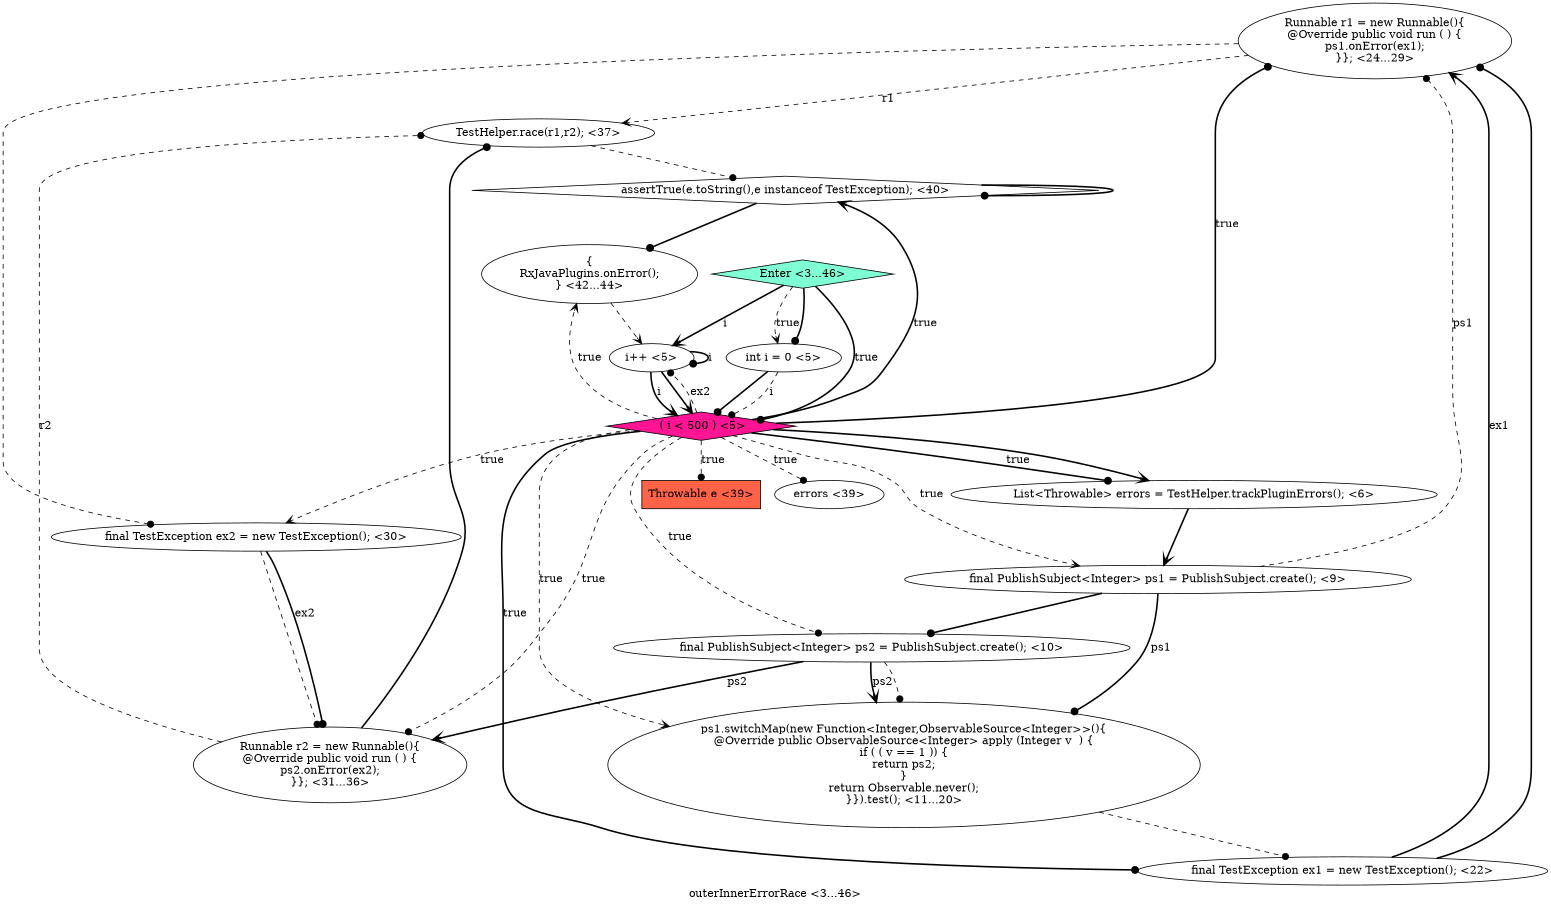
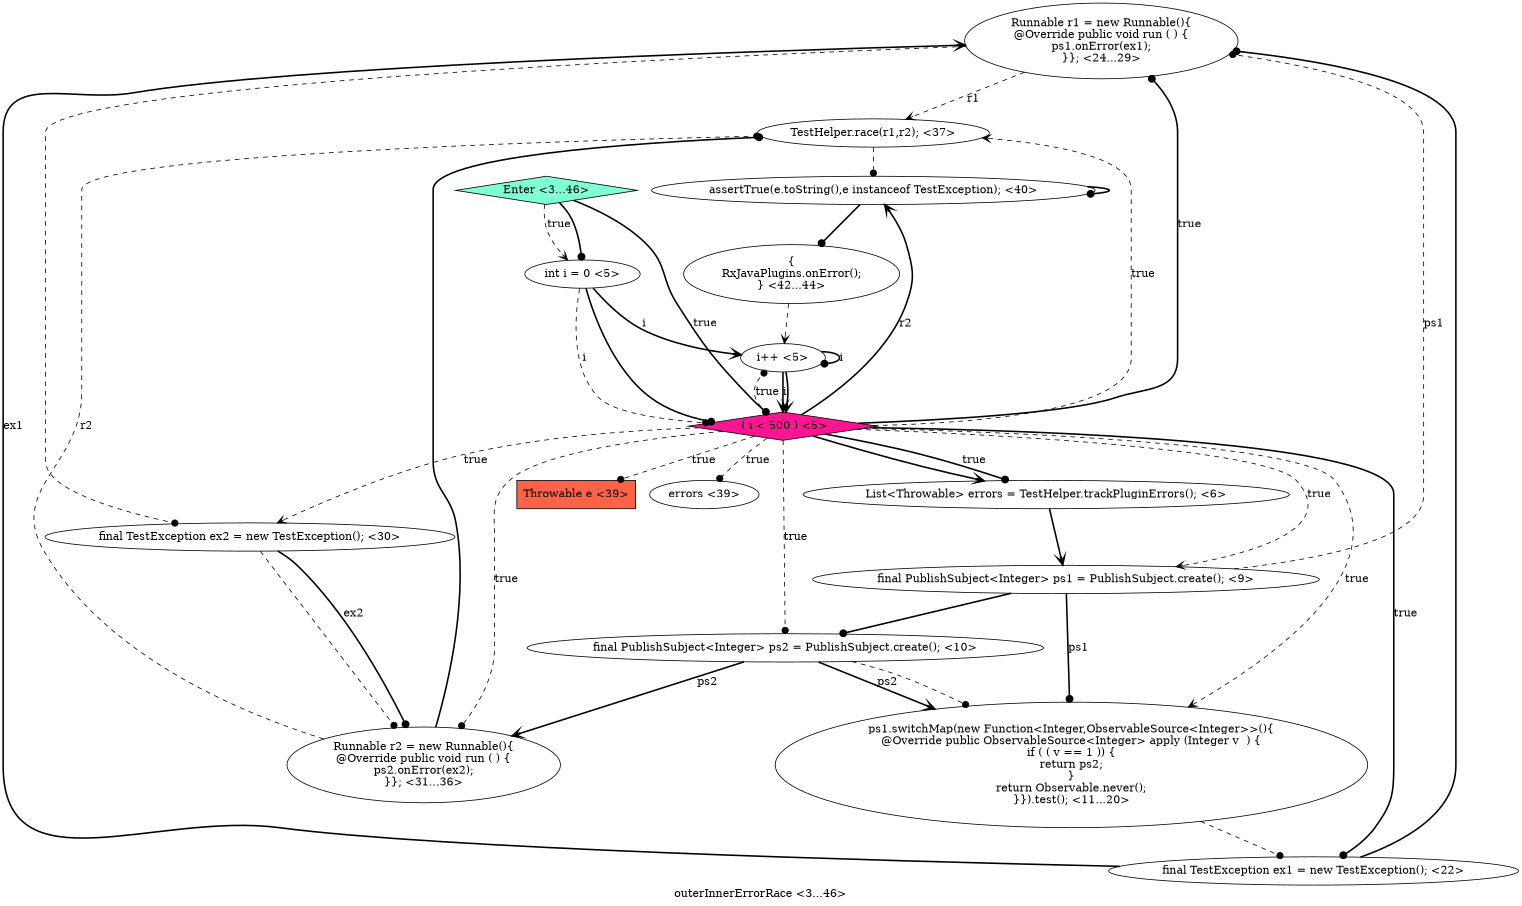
(785, 190) -> (873, 190)
(732, 313) -> (656, 336)
(926, 324) -> (906, 324)
(588, 384) -> (1131, 335)
(700, 392) -> (768, 392)
